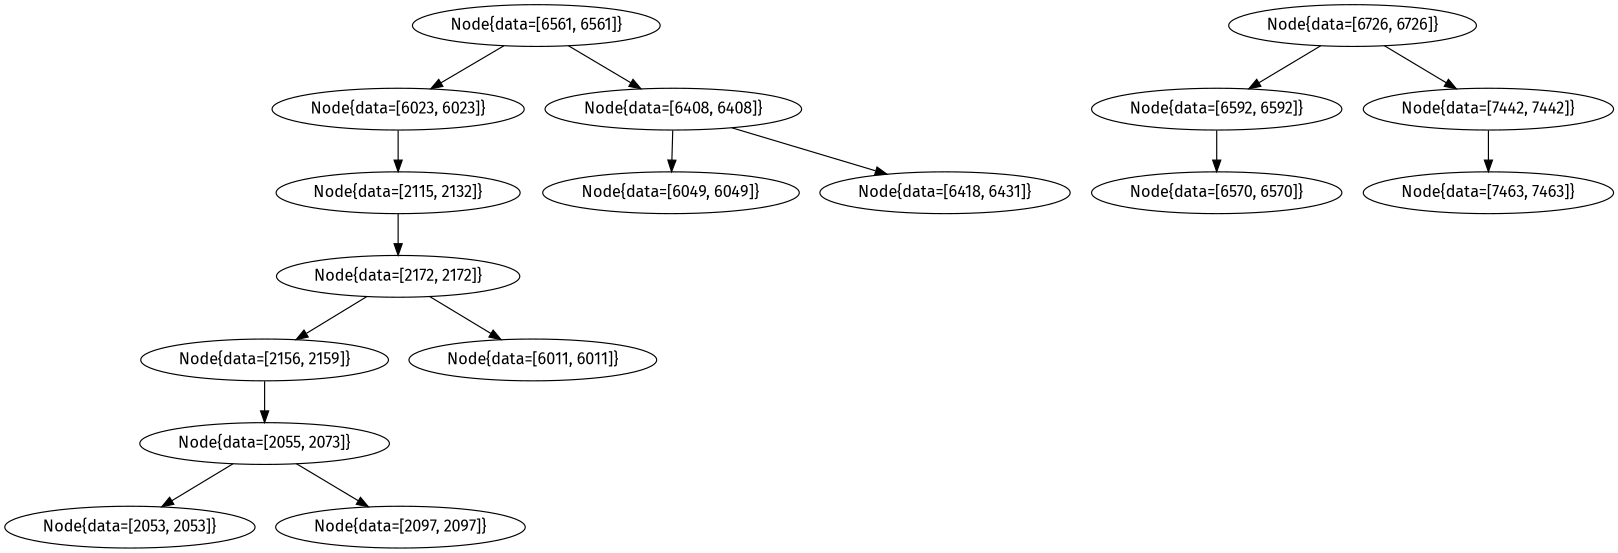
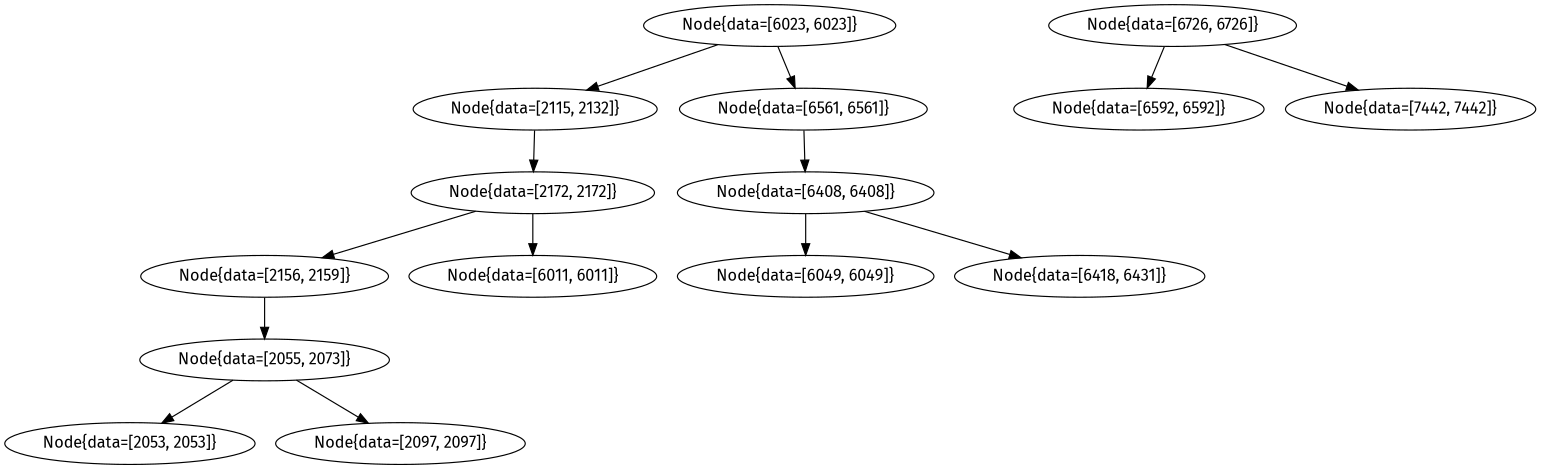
(472, 64) -> (784, 62)
(1217, 193) -> none
(1488, 193) -> none
